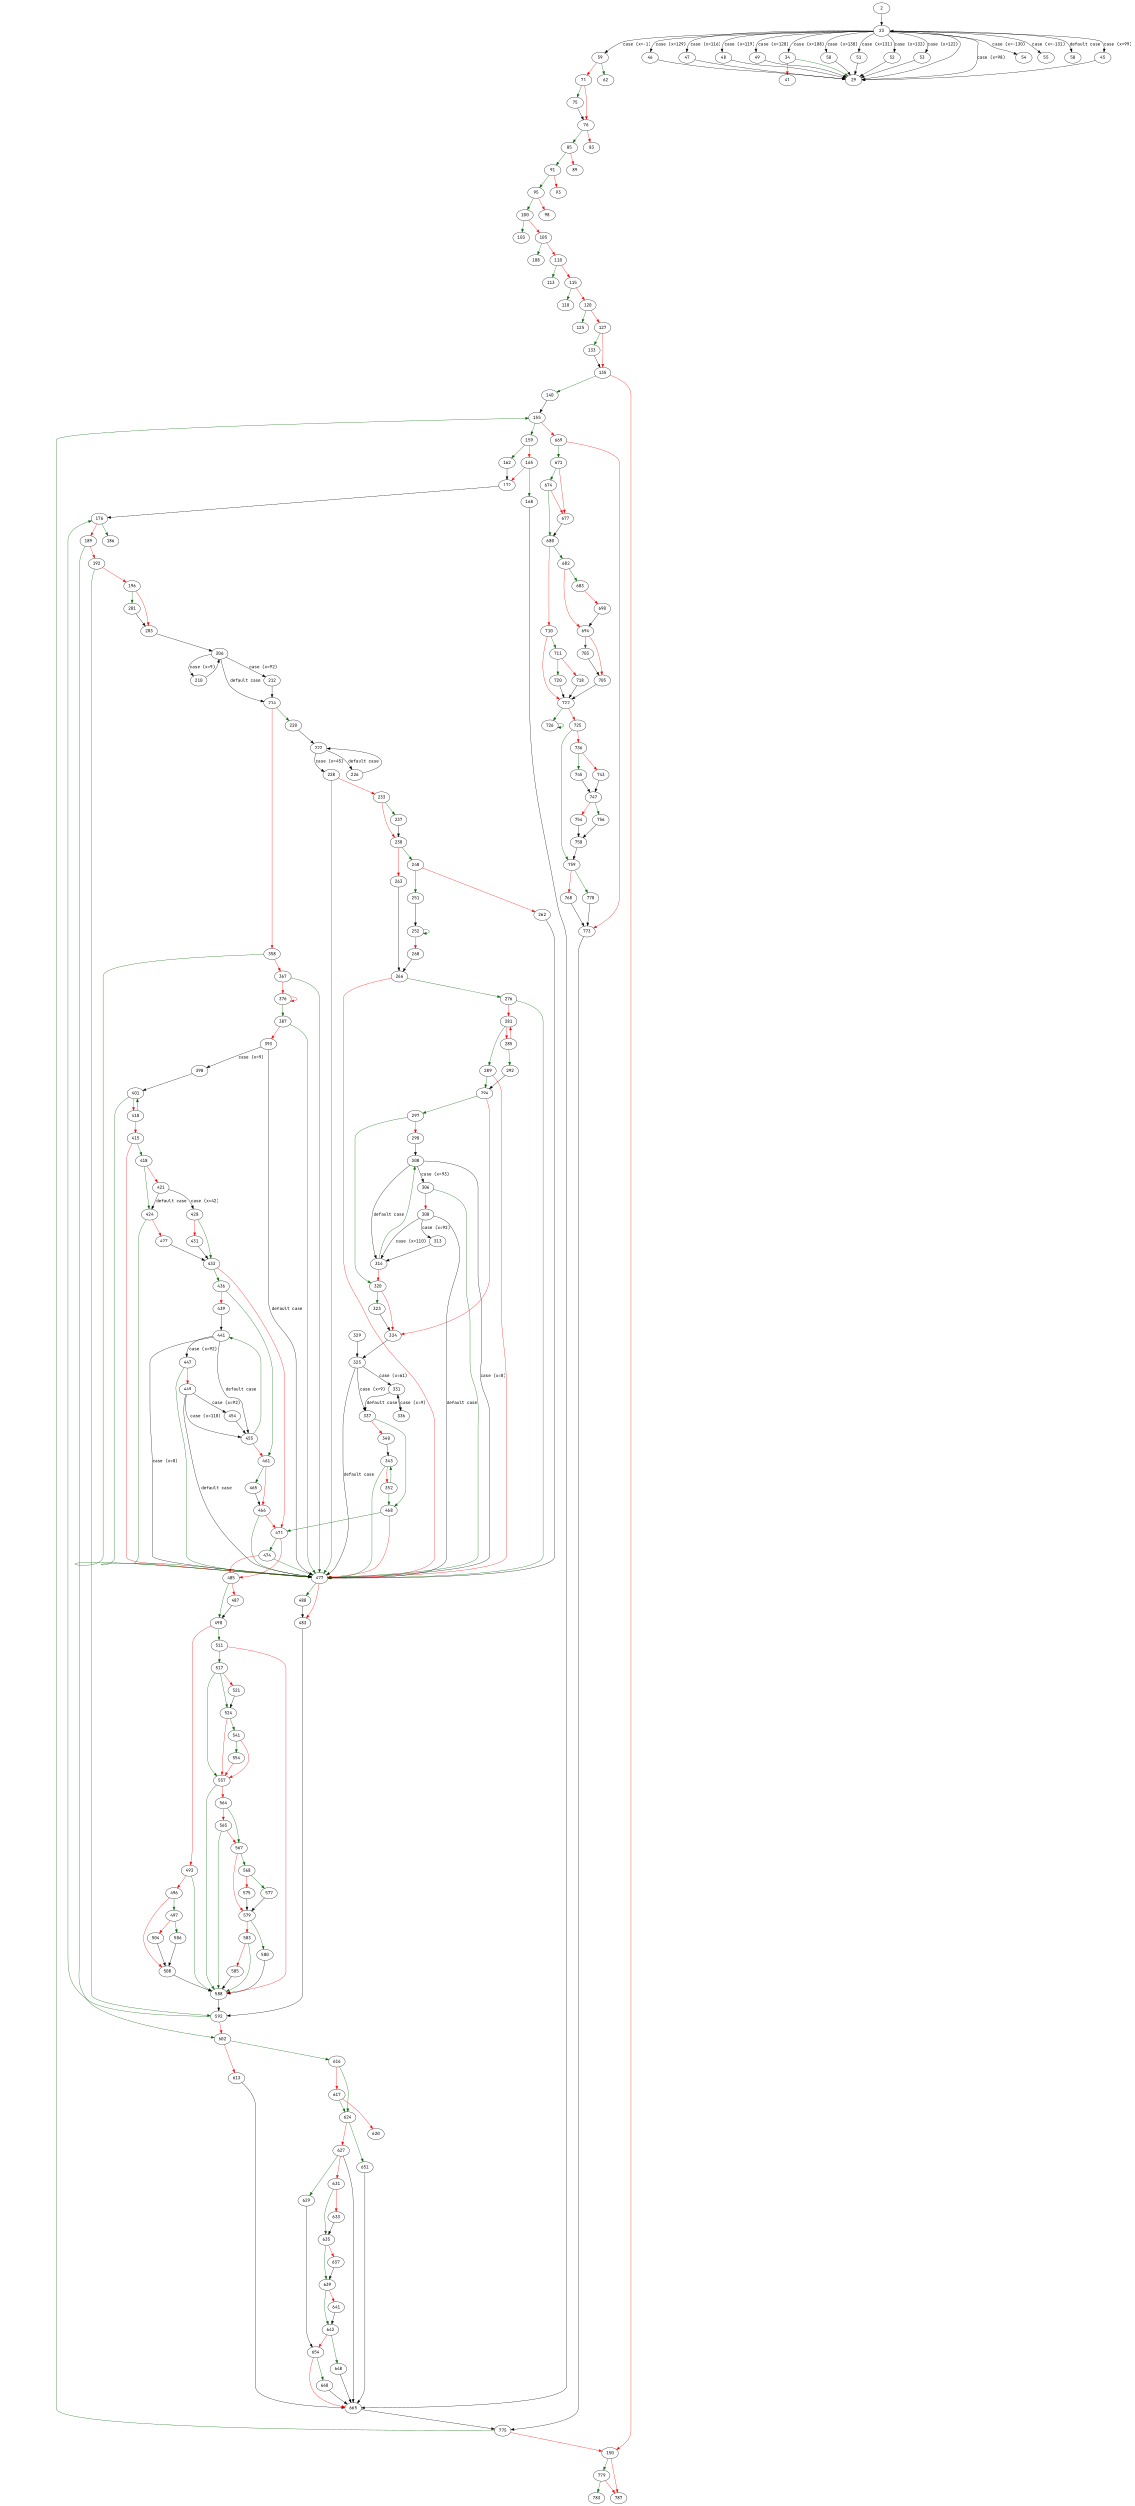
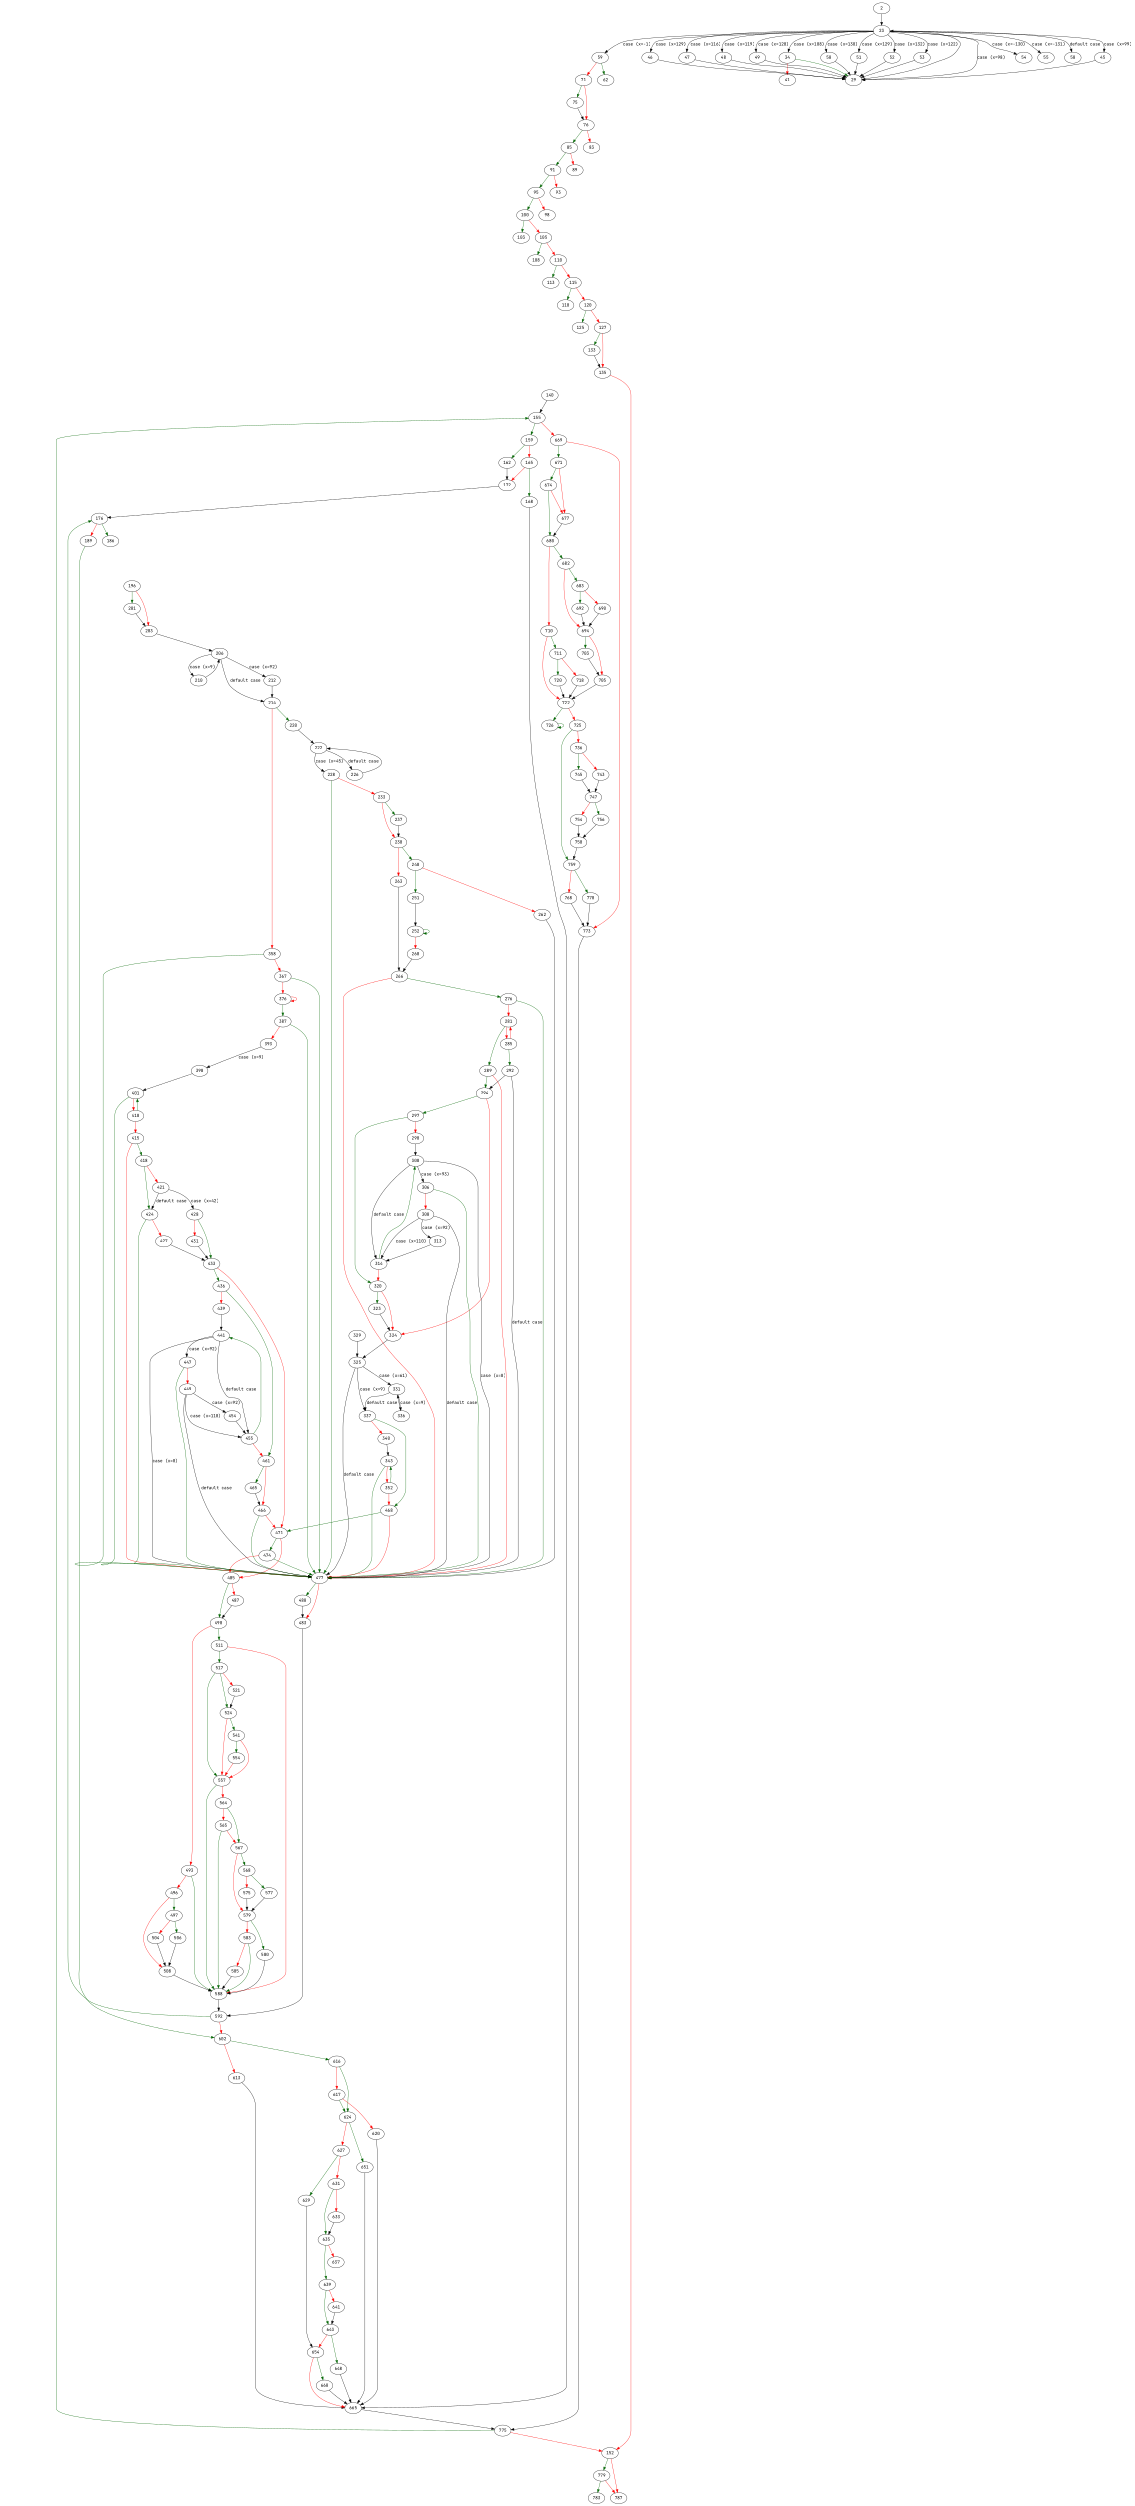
(877, 44) -> (877, 44)
(578, 383) -> none
(97, 564) -> none
none -> (580, 609)
(273, 1317) -> (518, 1411)
(389, 1498) -> (389, 1498)
(332, 2272) -> none
(353, 2277) -> (378, 2275)
(610, 2453) -> (610, 2453)
